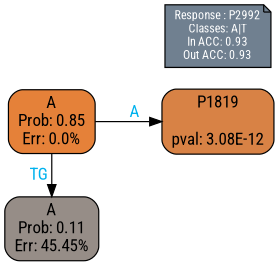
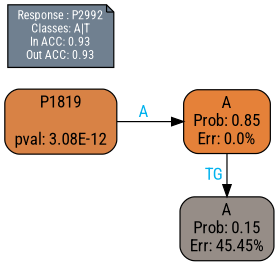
(122, 122) -> (144, 122)
(52, 229) -> (227, 229)
